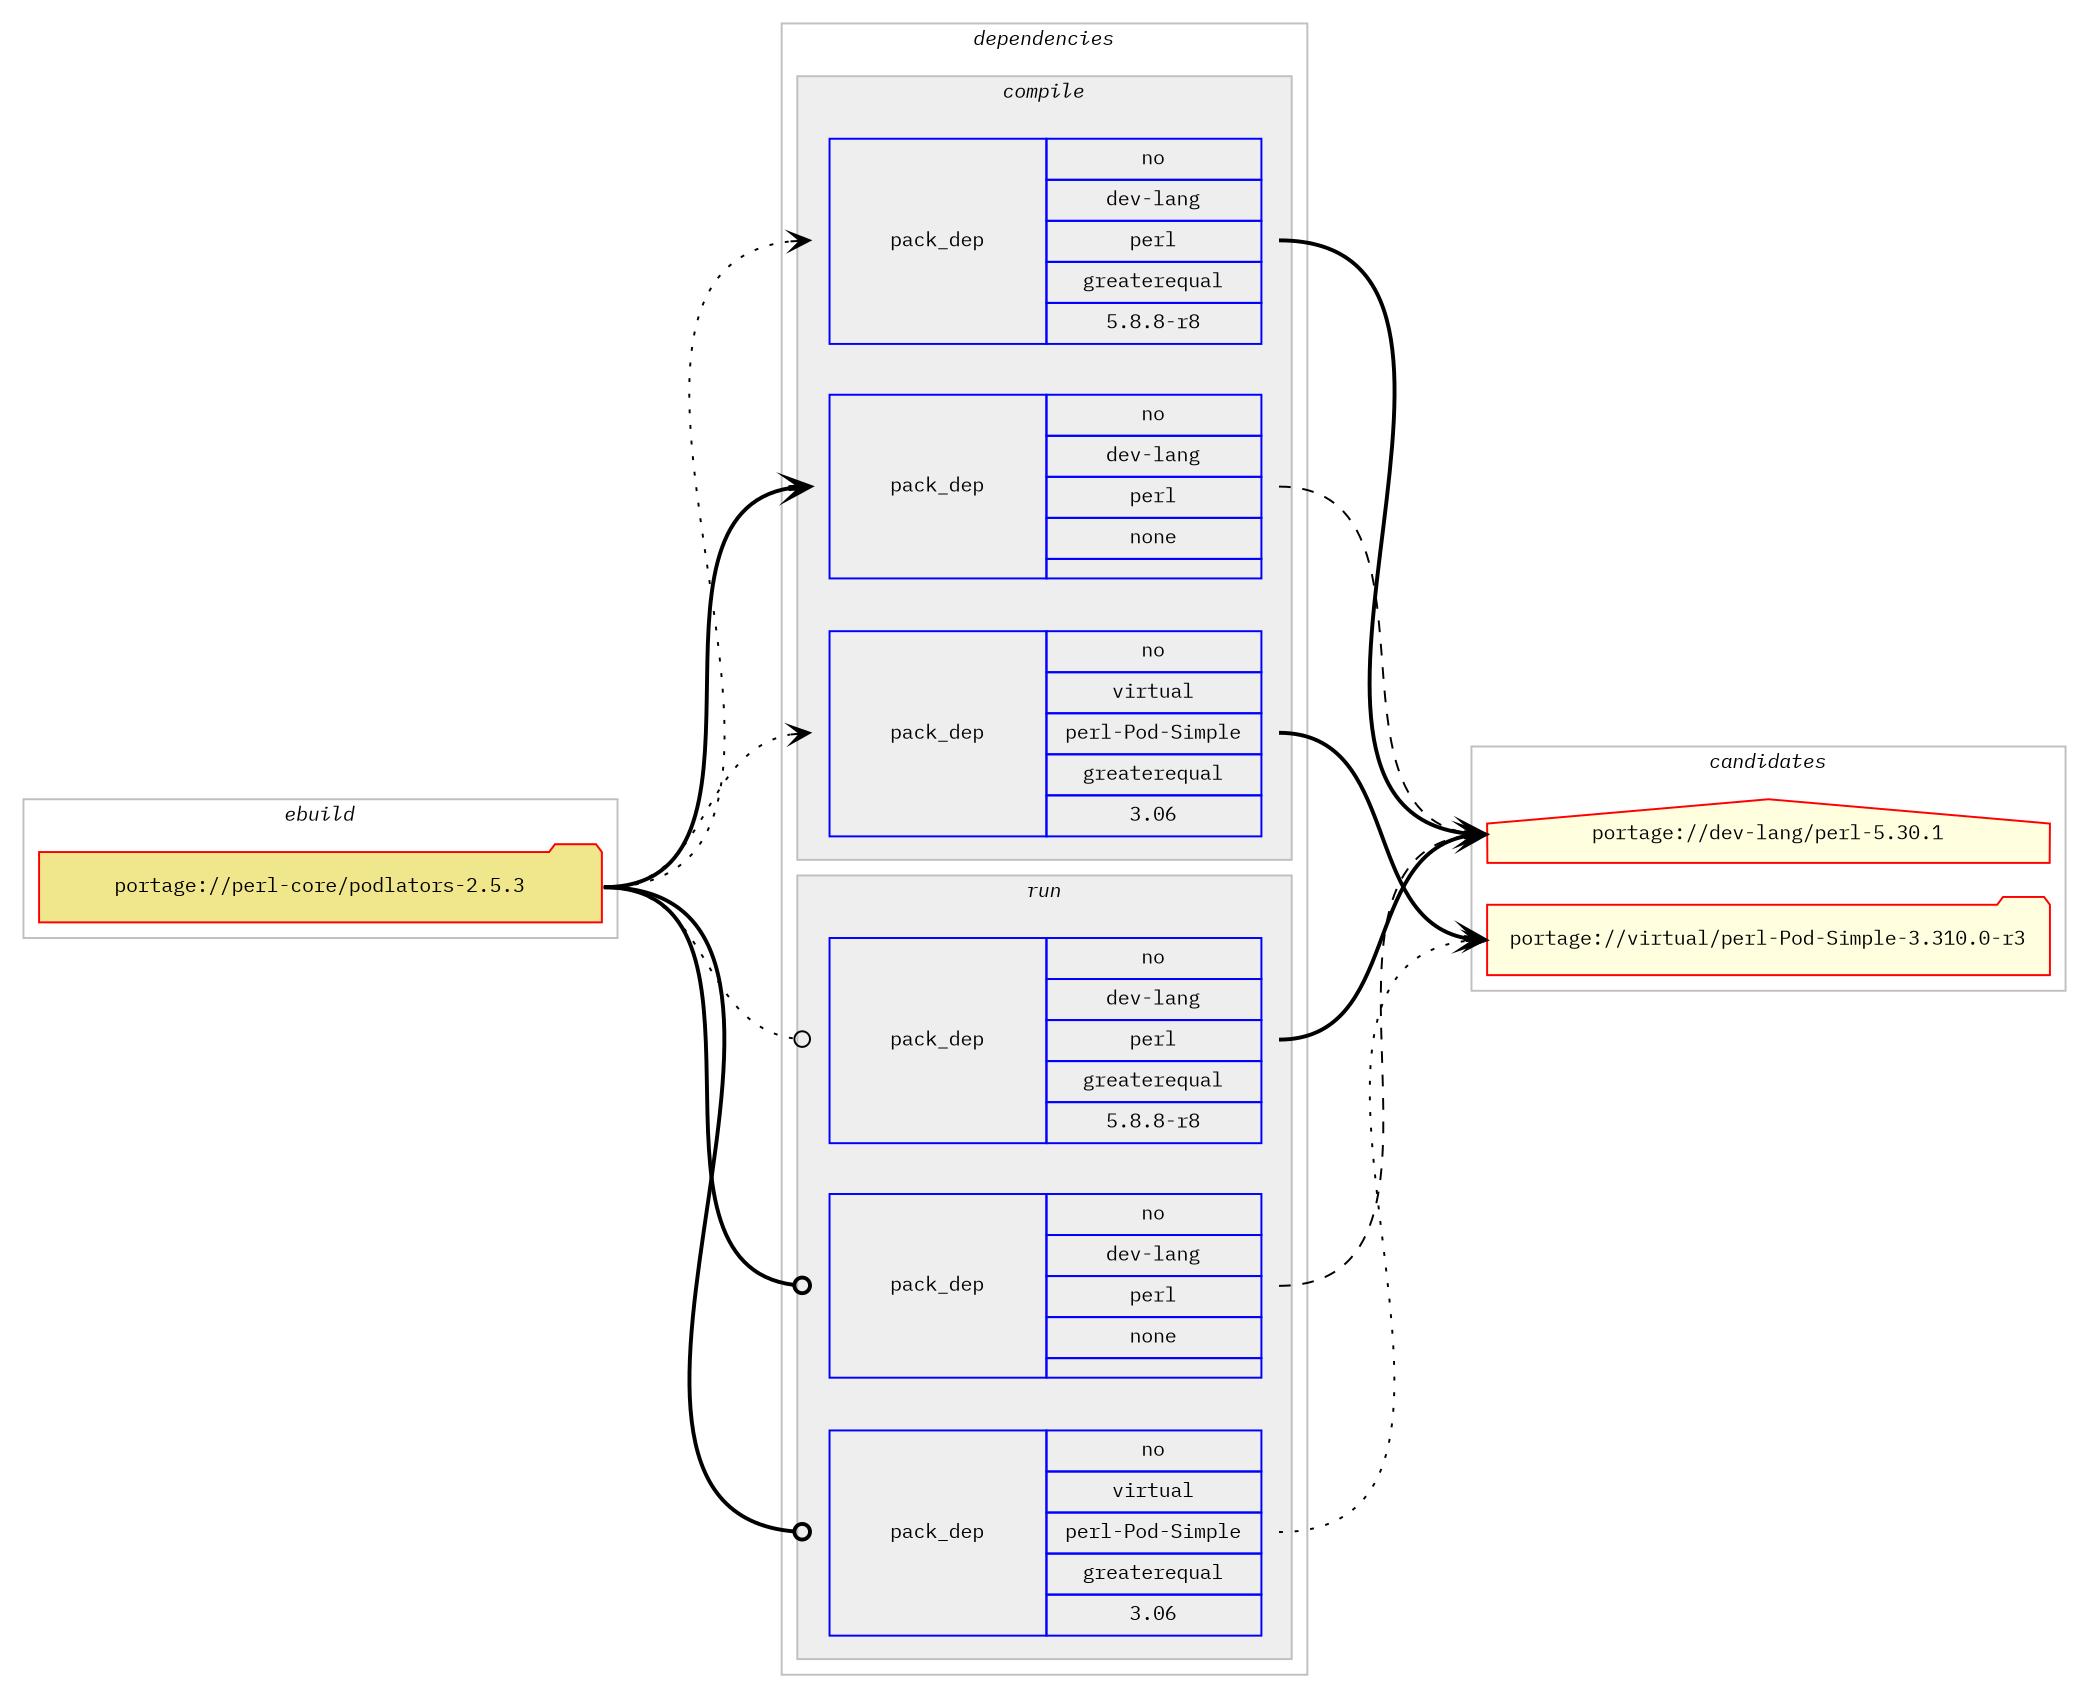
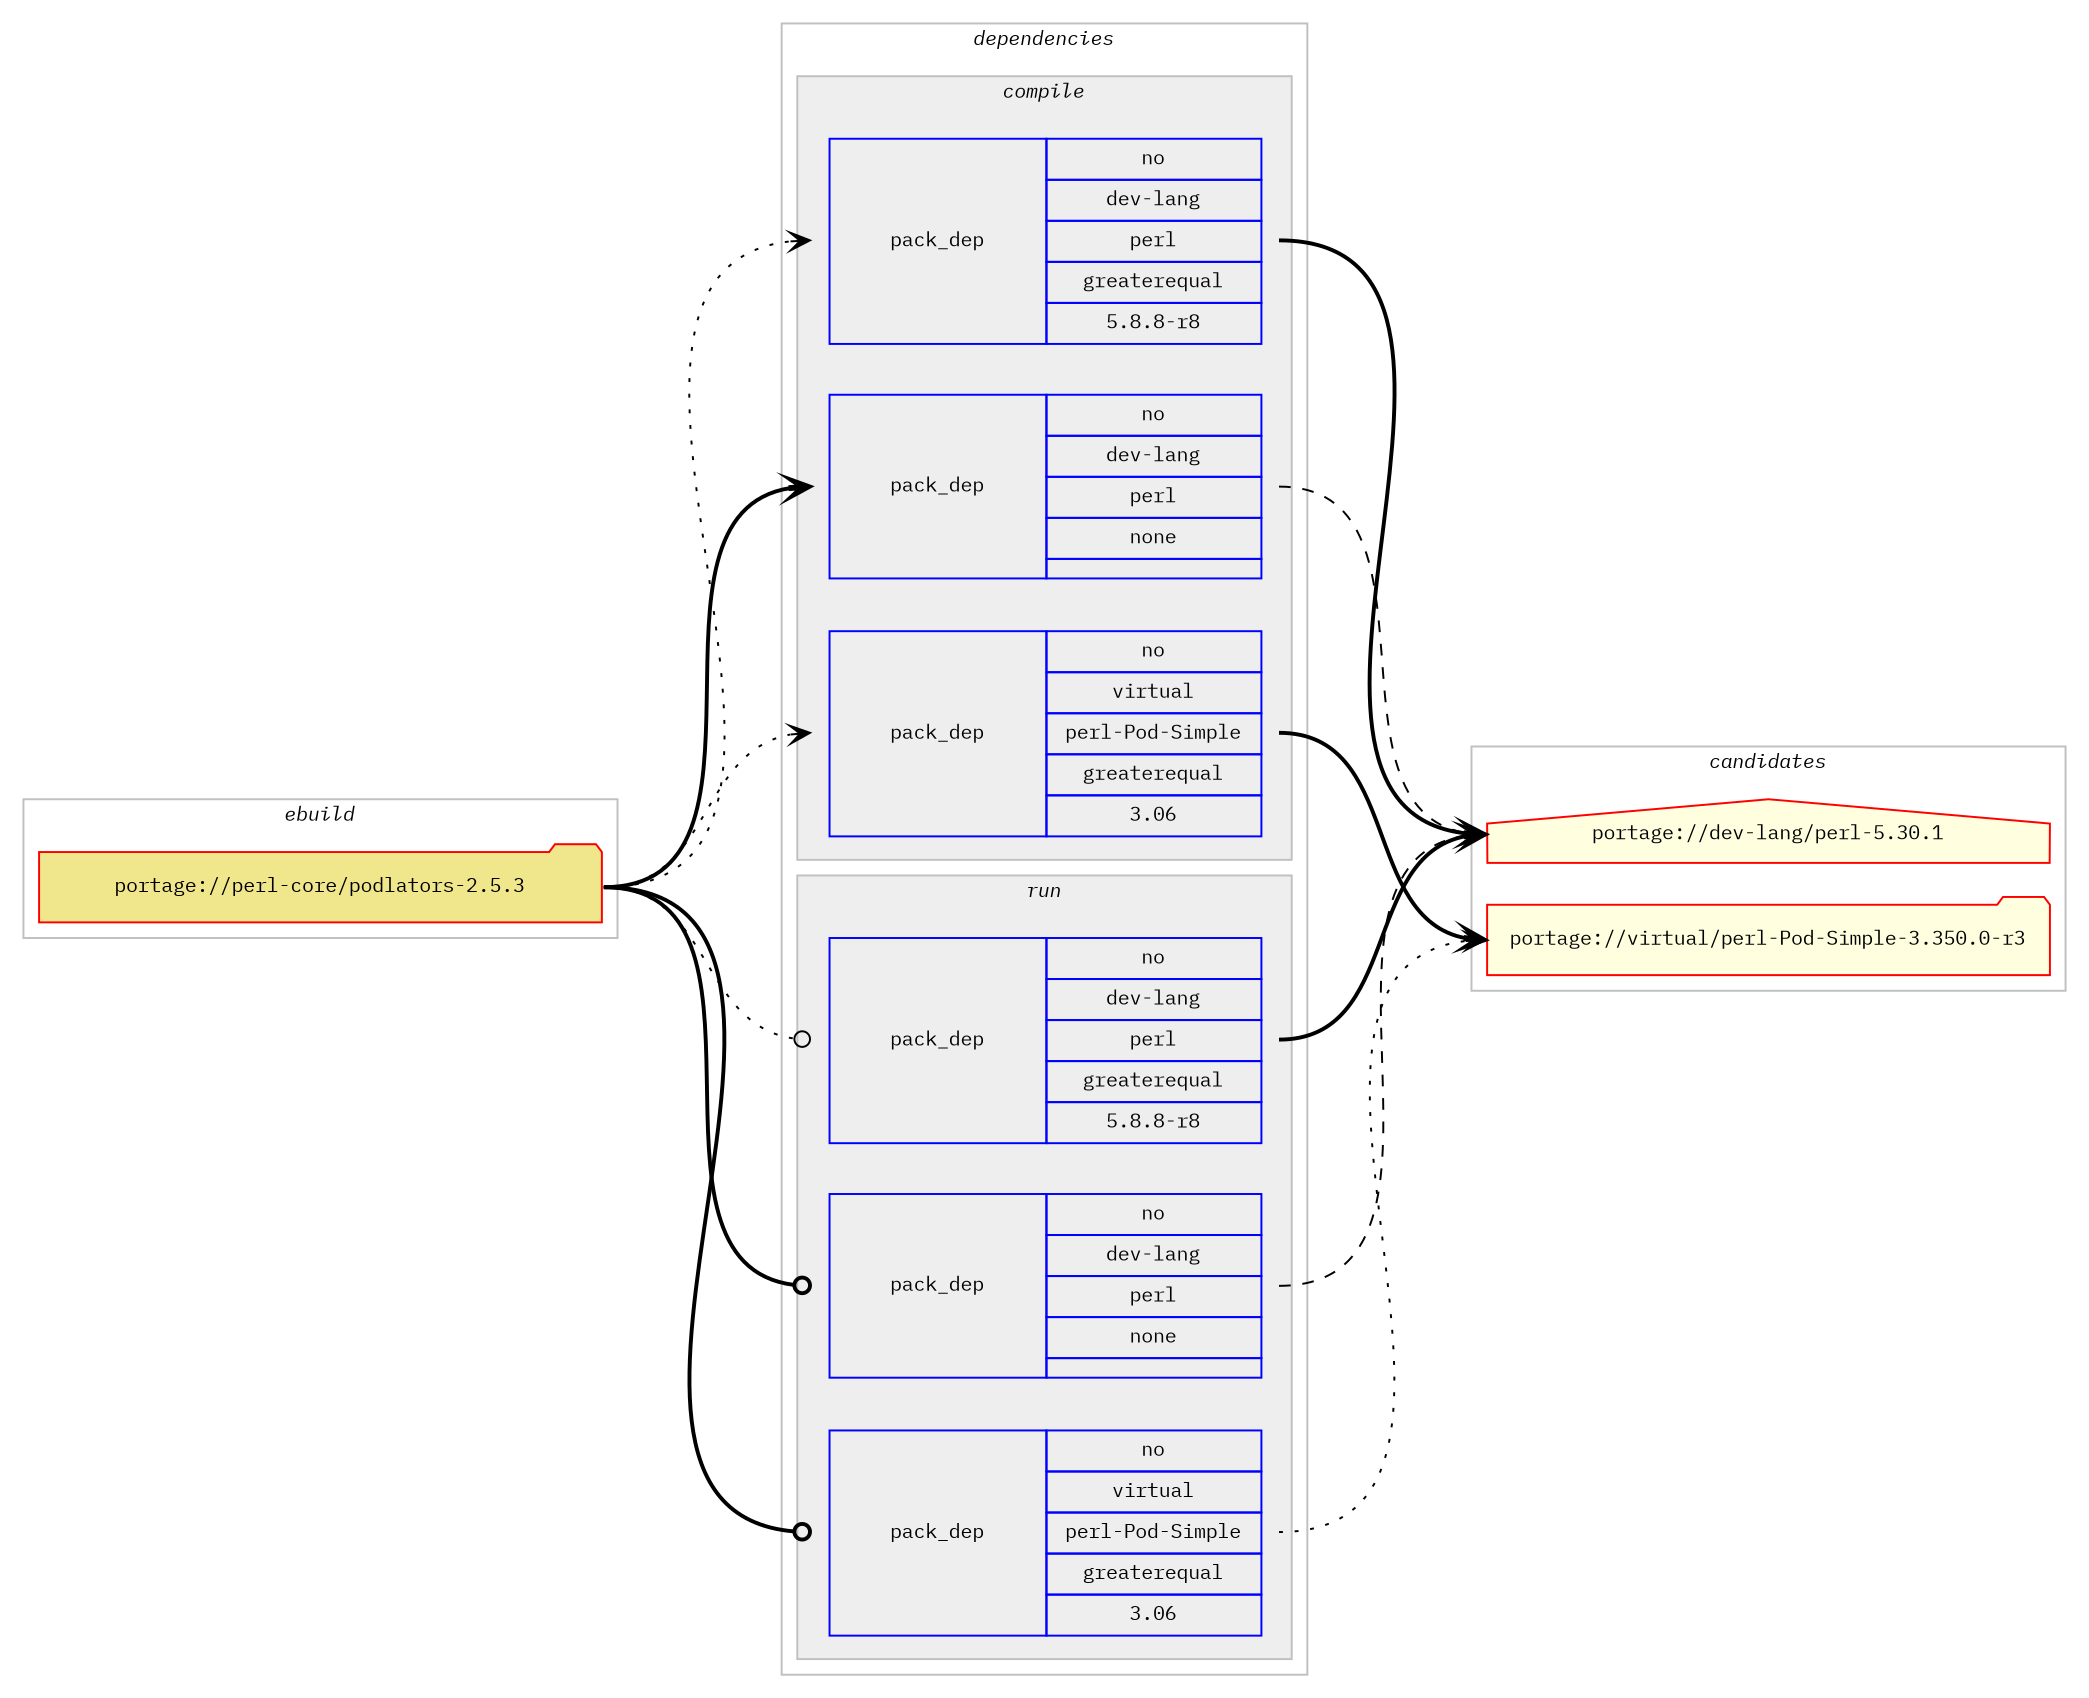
(1769, 940) -> (1769, 940)
